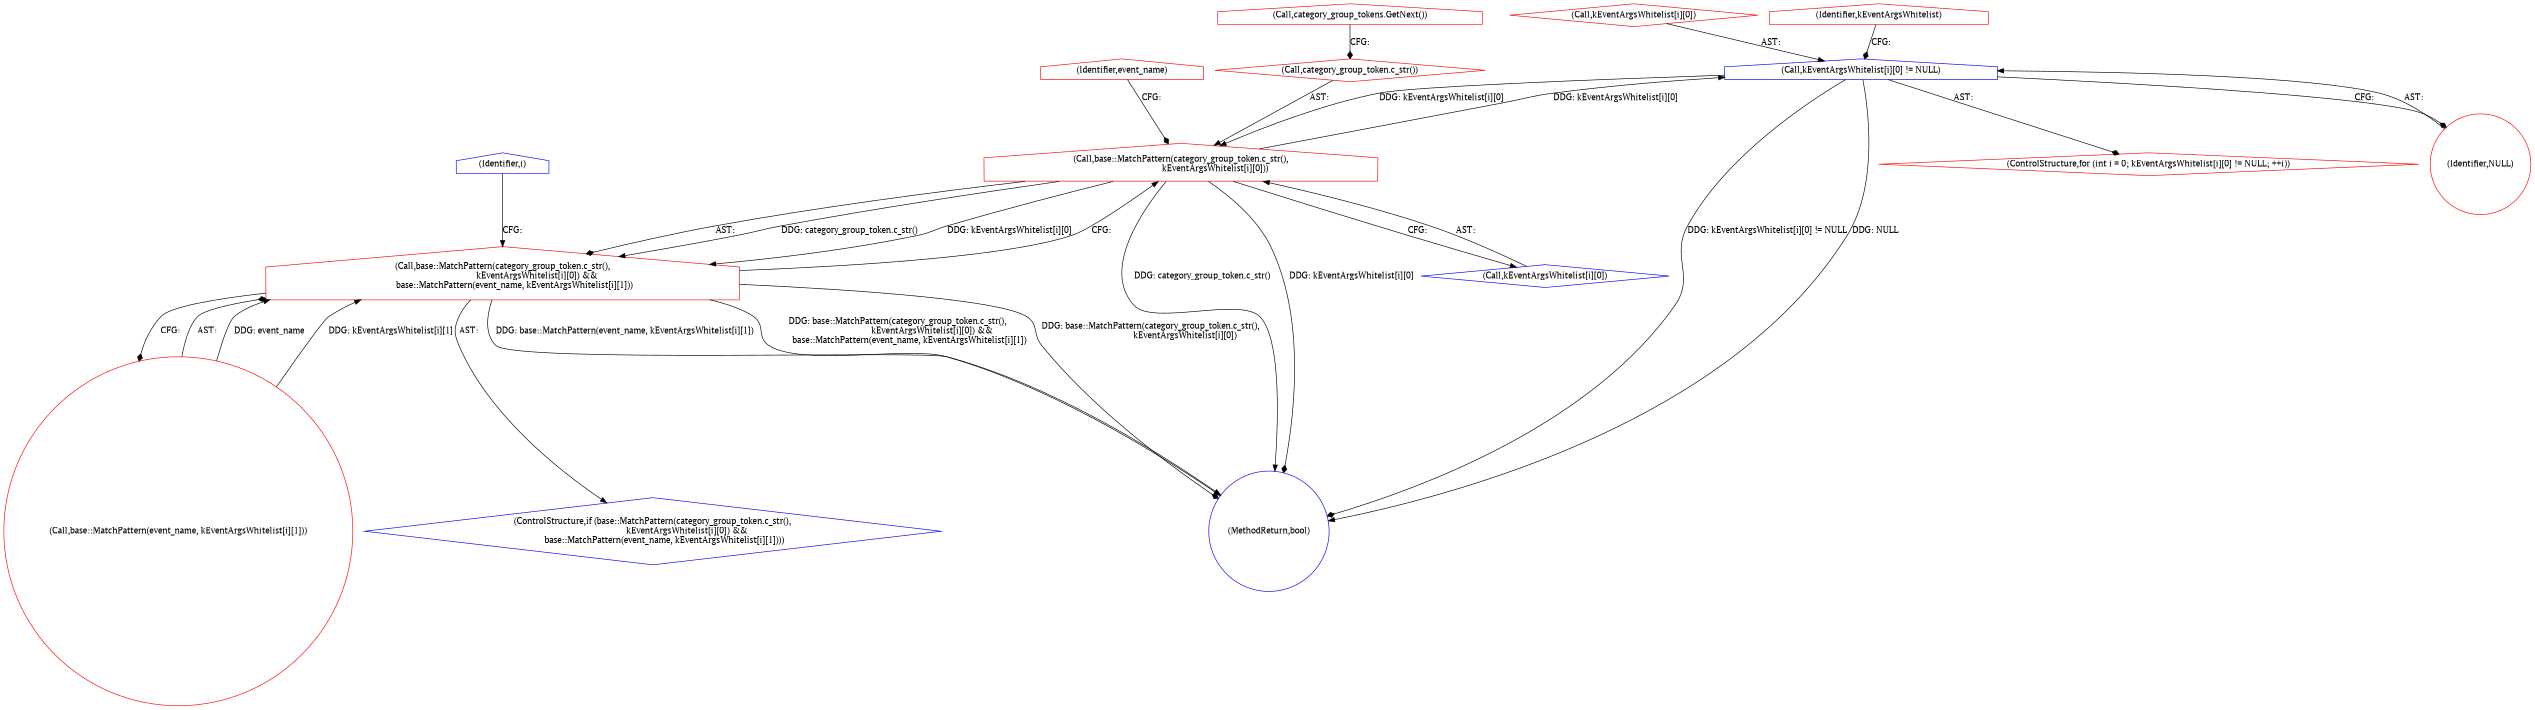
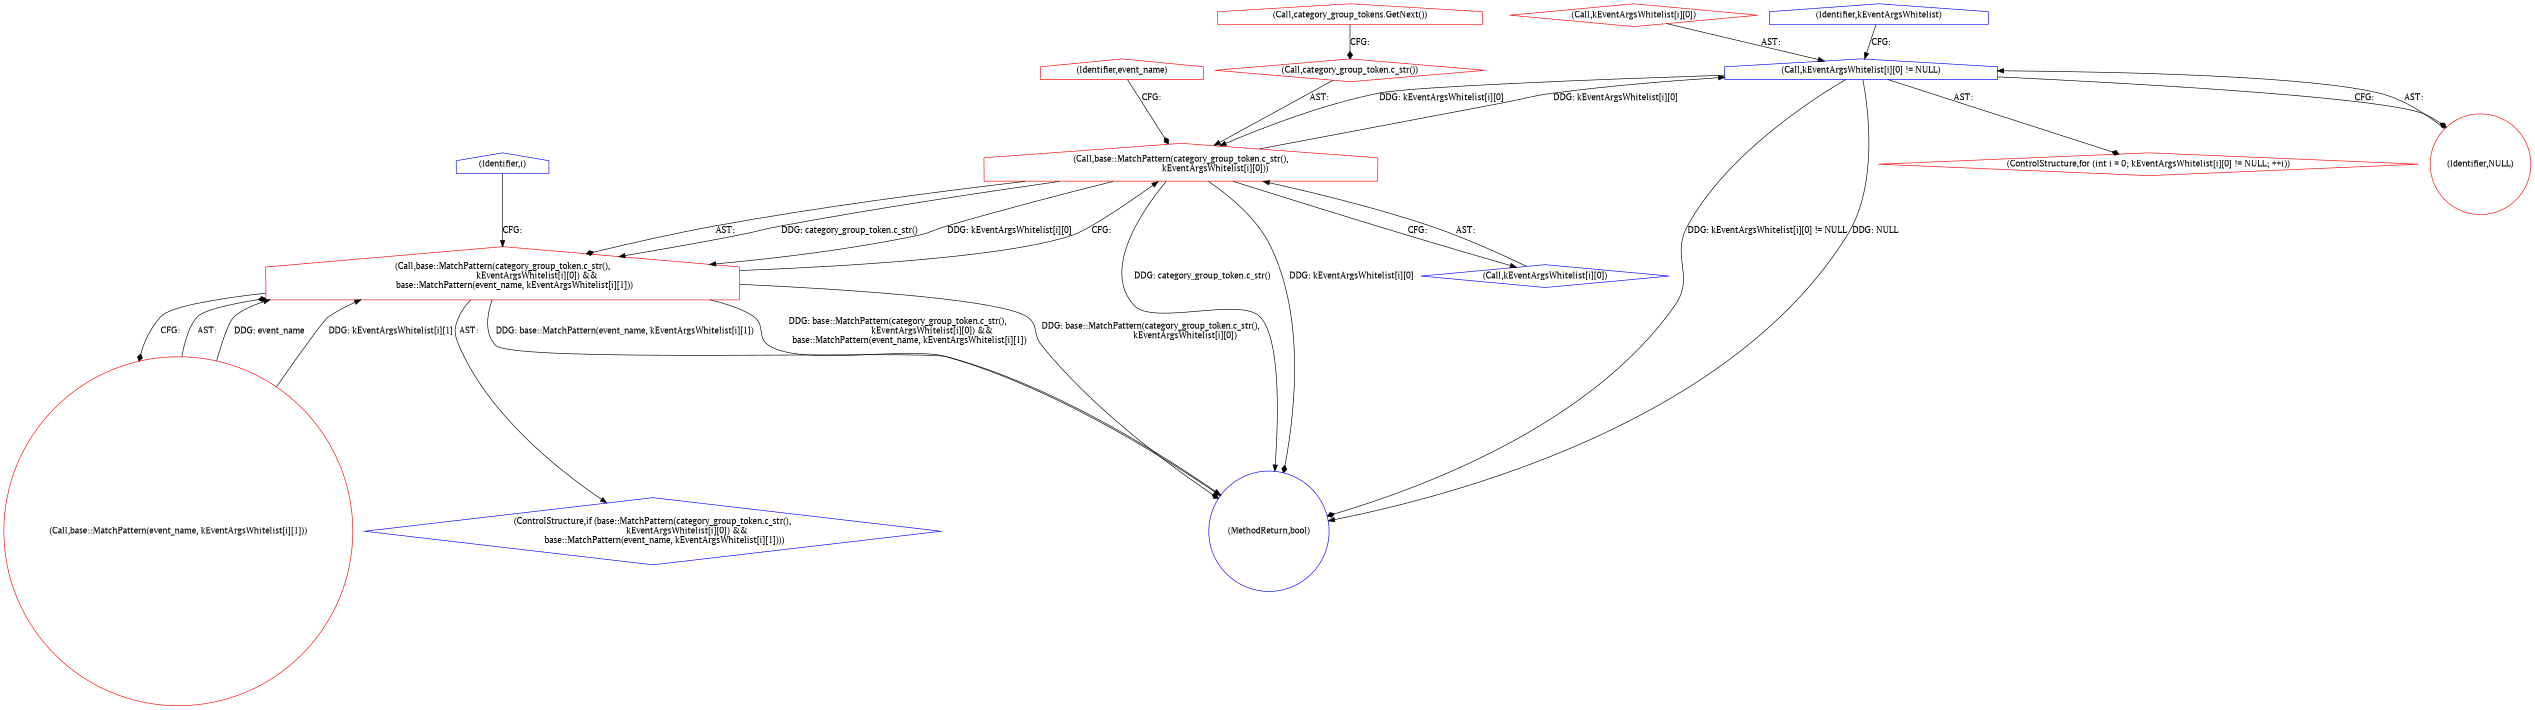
(1879, 15) -> (1879, 15)
(1871, 39) -> (1871, 39)
